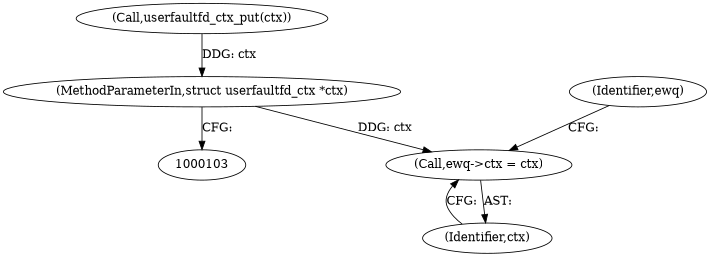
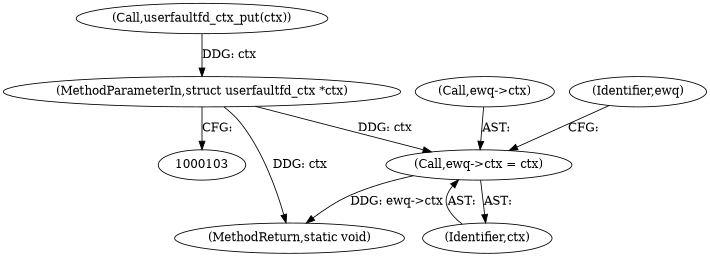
none -> (485, 92)
(464, 202) -> (464, 202)
none -> (290, 238)
